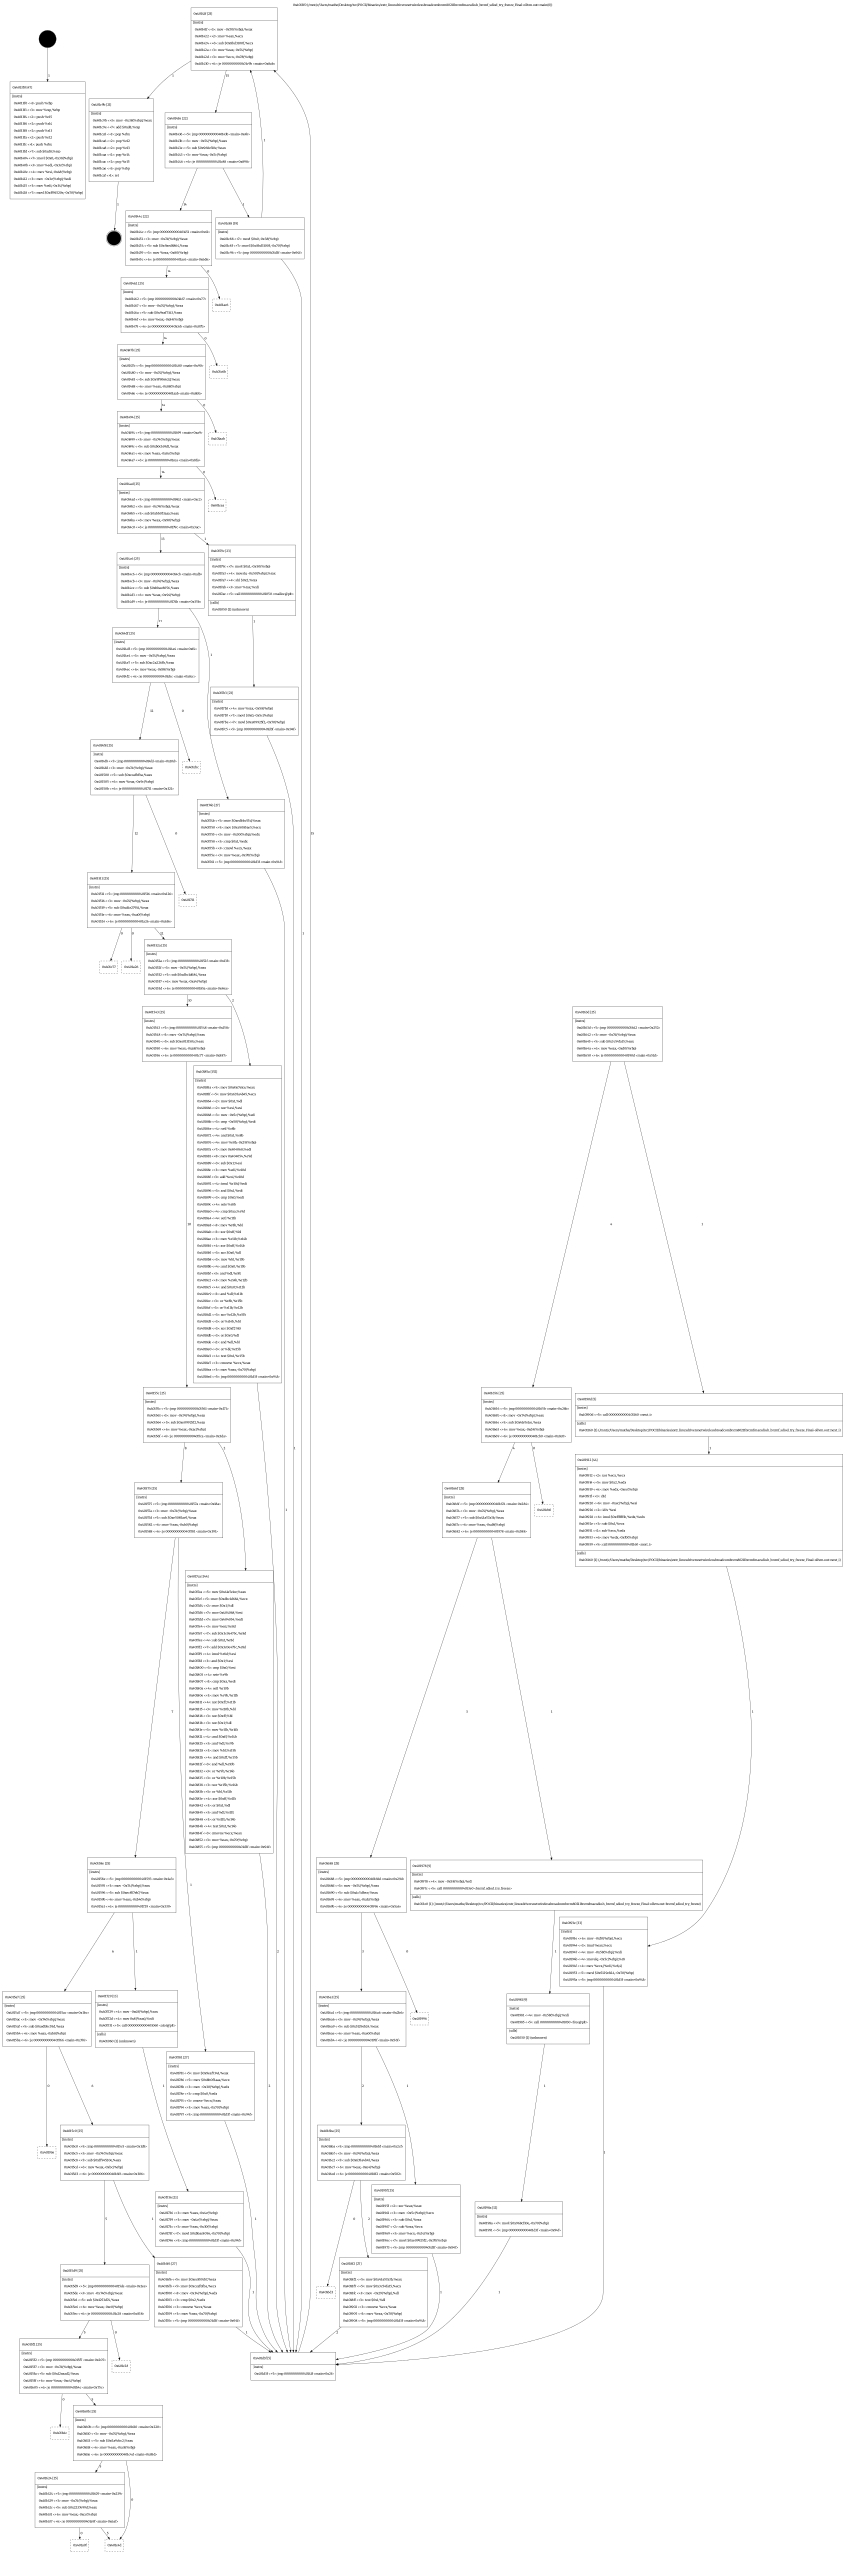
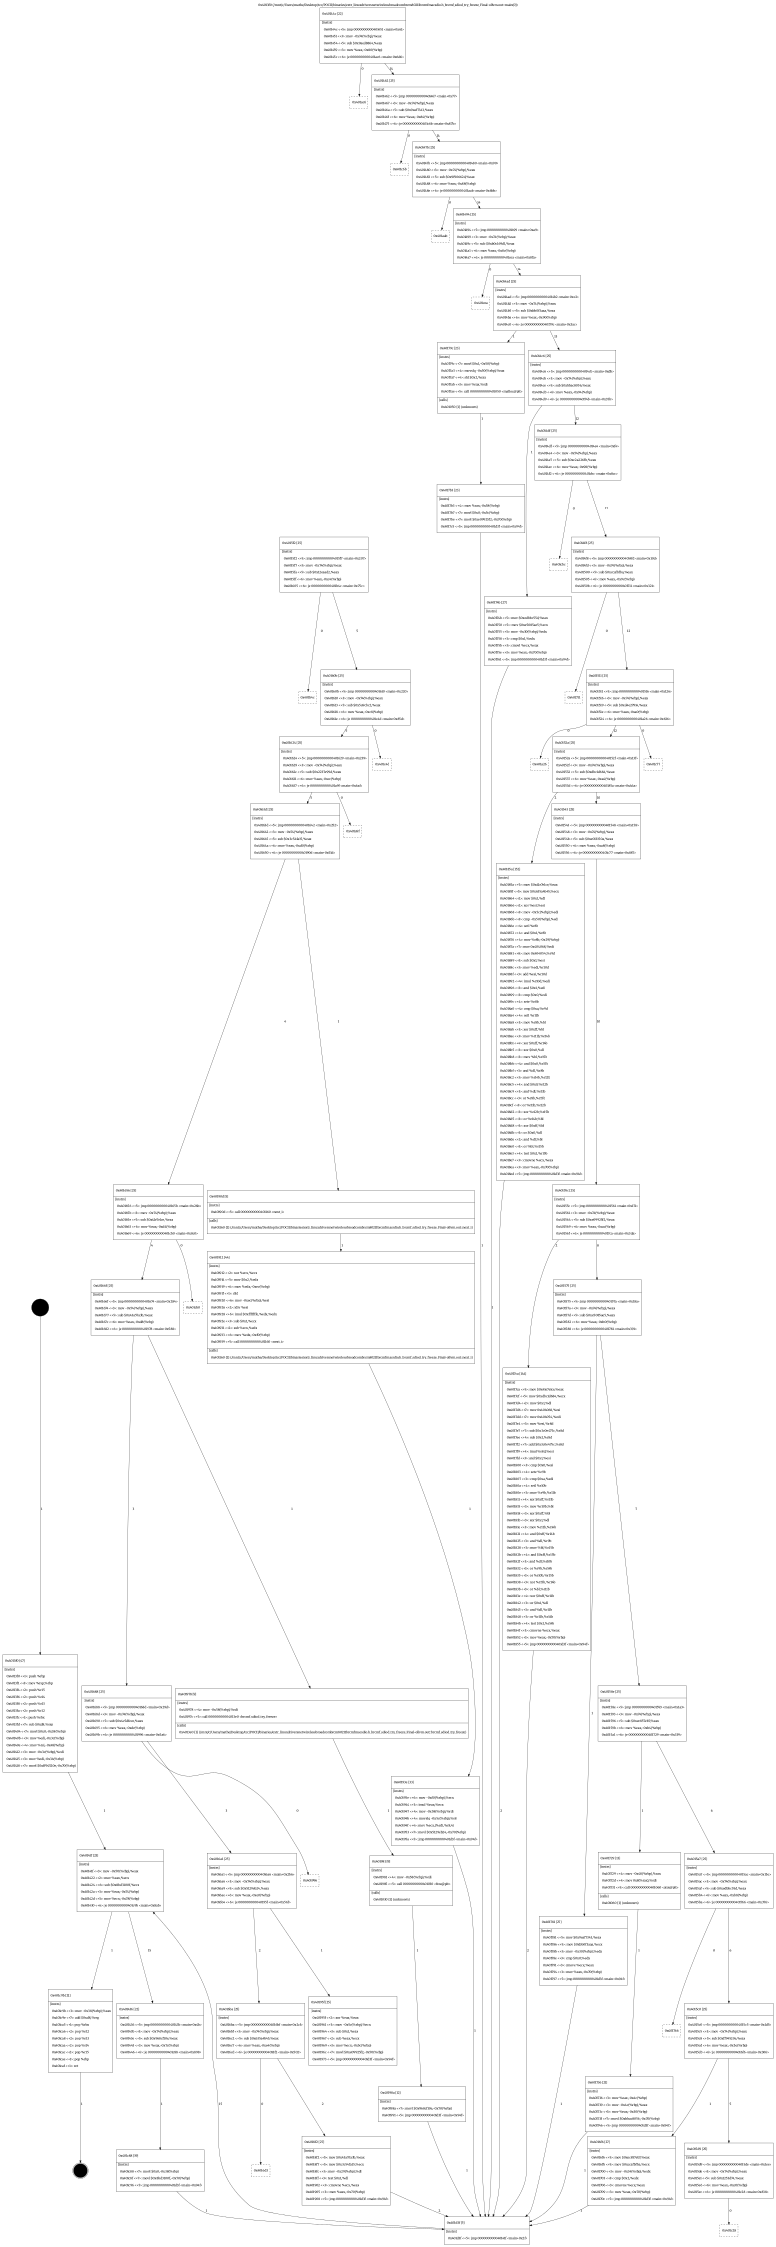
(262, 144) -> (86, 1810)
(189, 188) -> none
(85, 2328) -> none
(421, 2334) -> none
(105, 2533) -> (310, 797)
